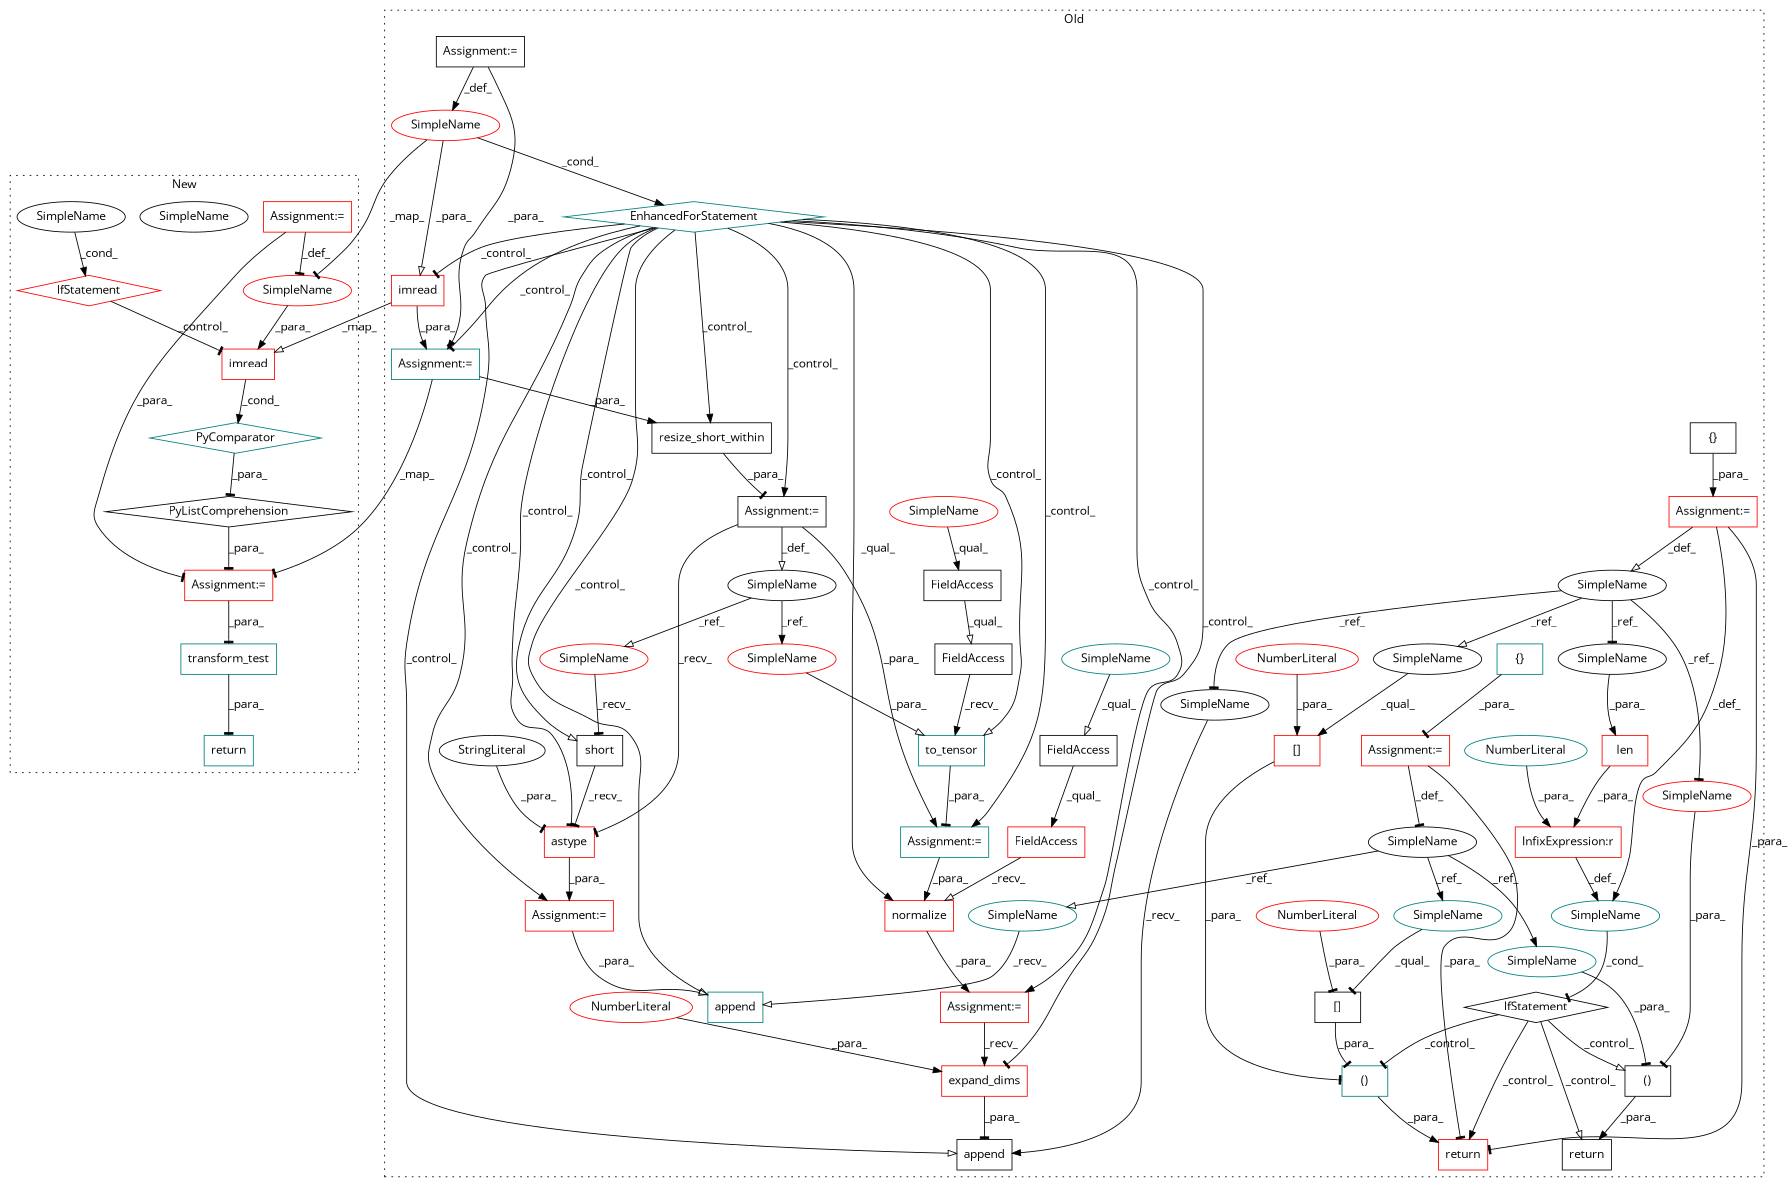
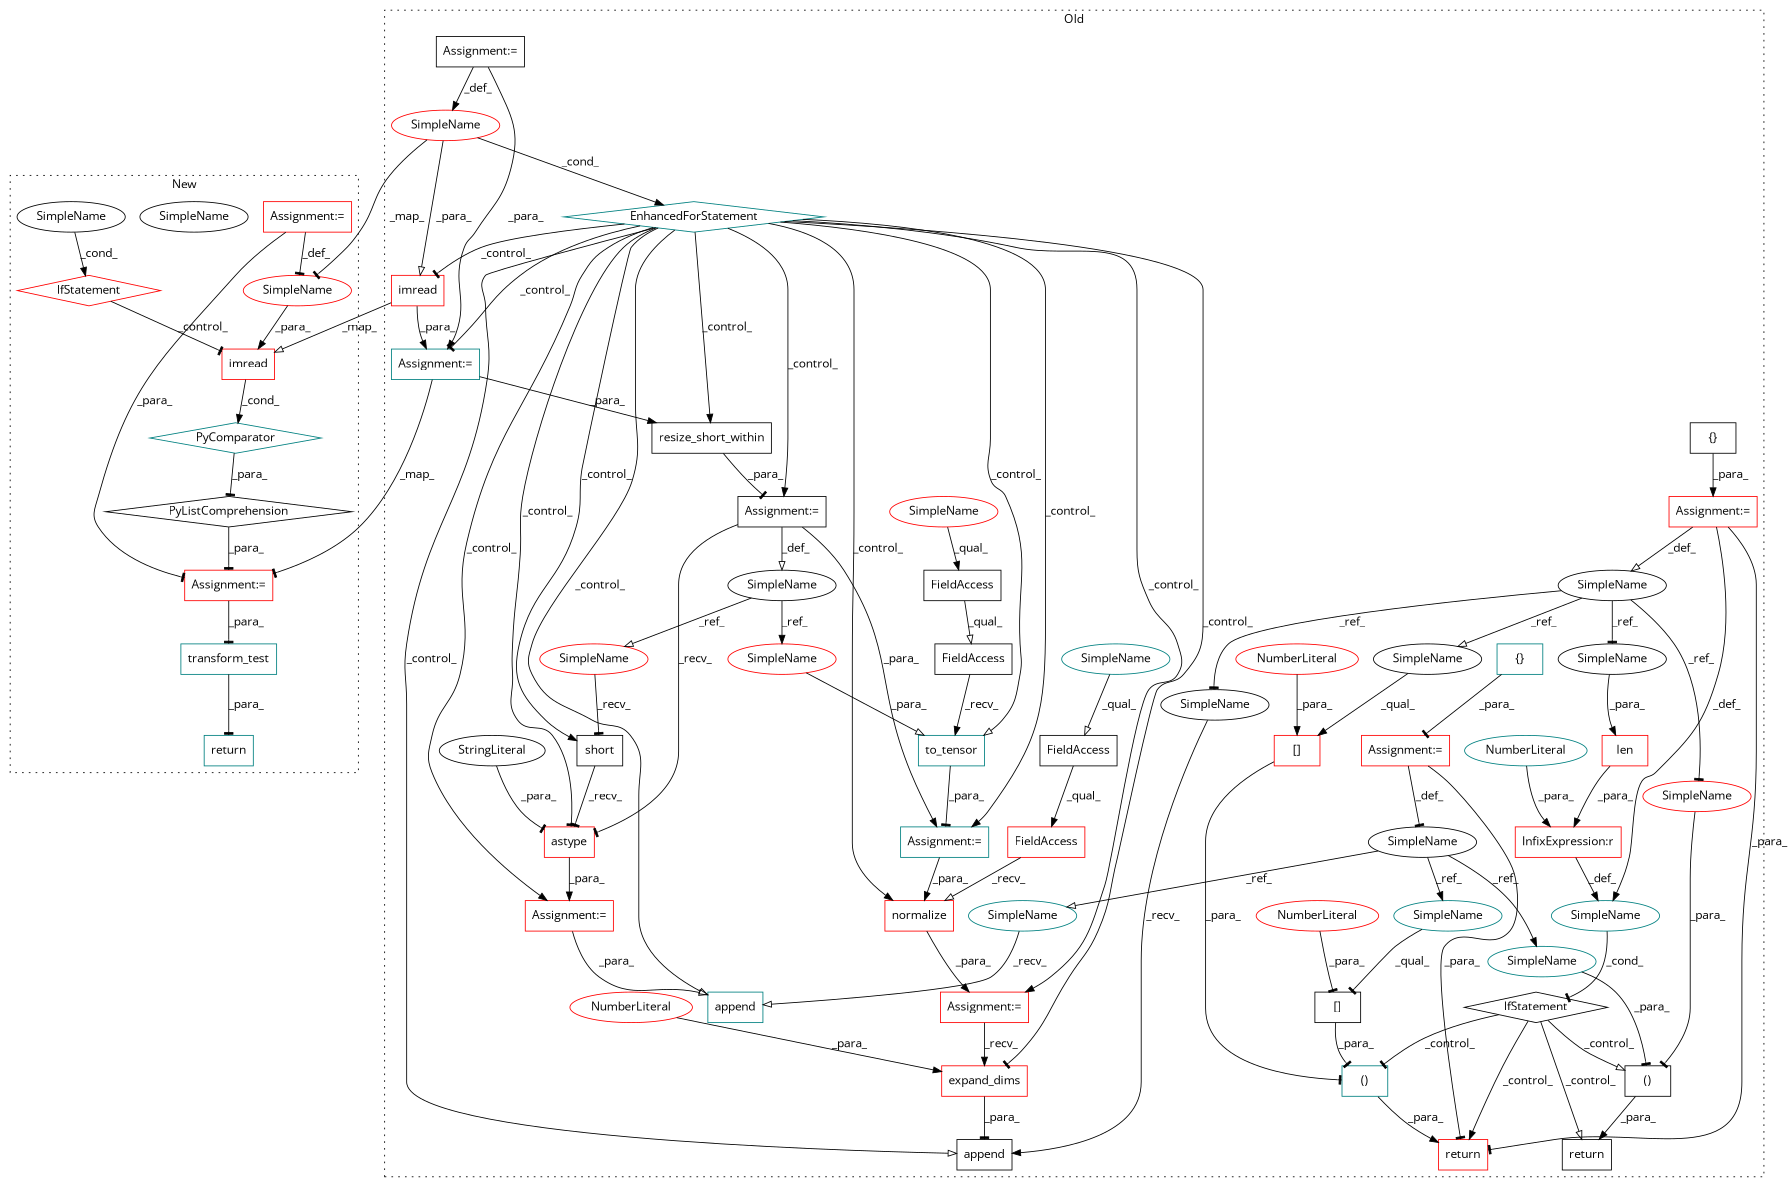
(580, 491) -> (580, 491)
(878, 549) -> (878, 549)
